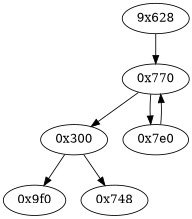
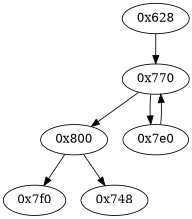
(156, 19) -> (156, 19)
(74, 140) -> (74, 140)
(35, 200) -> (35, 200)
